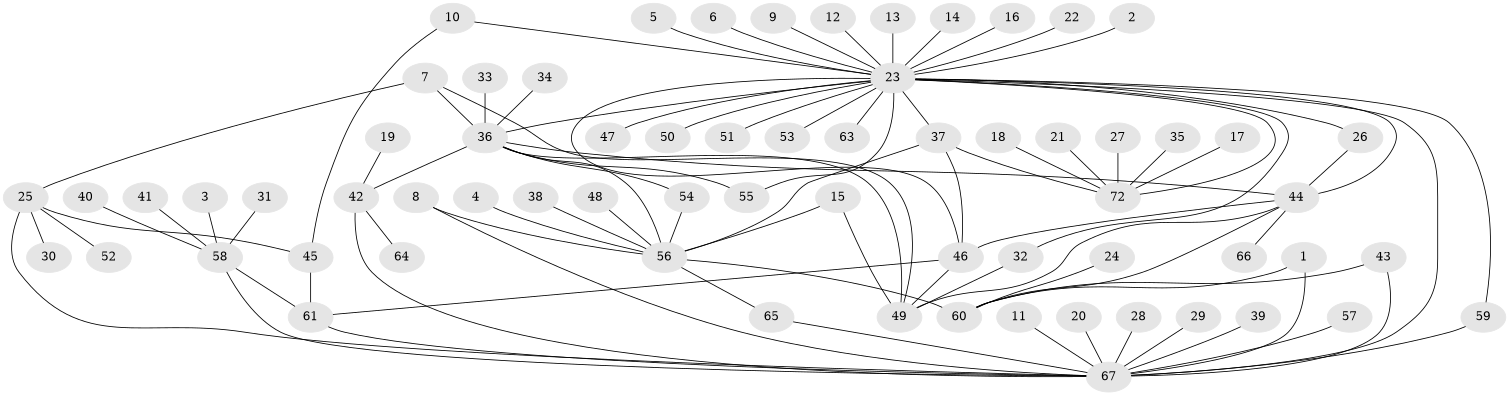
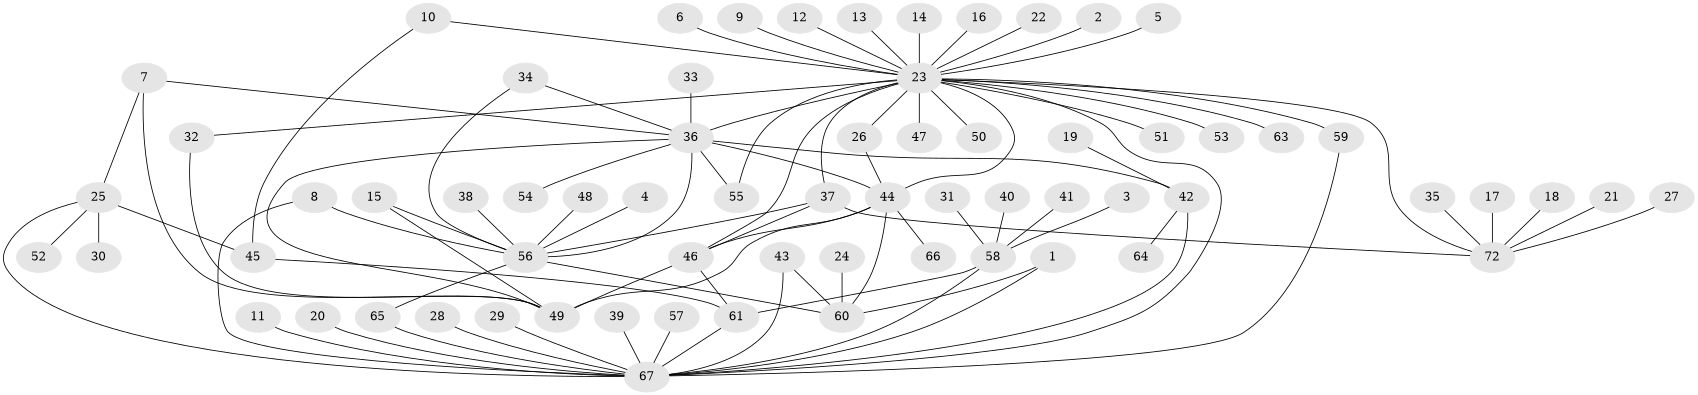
(676, 227) -> (431, 175)
